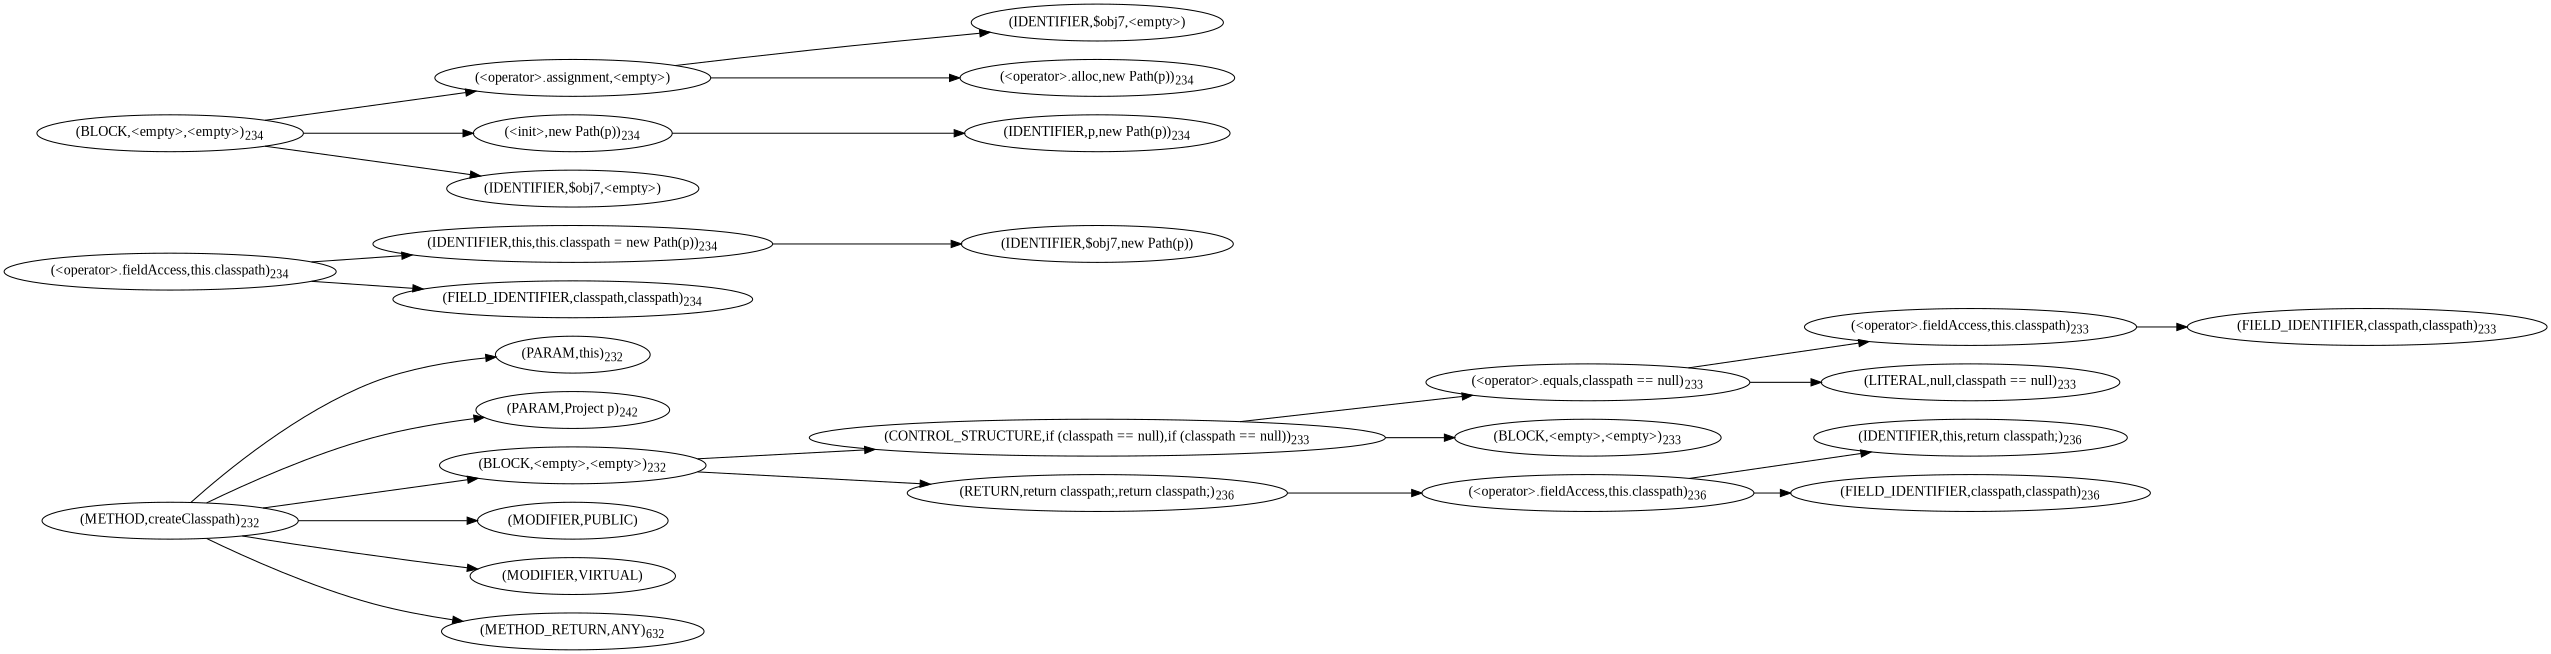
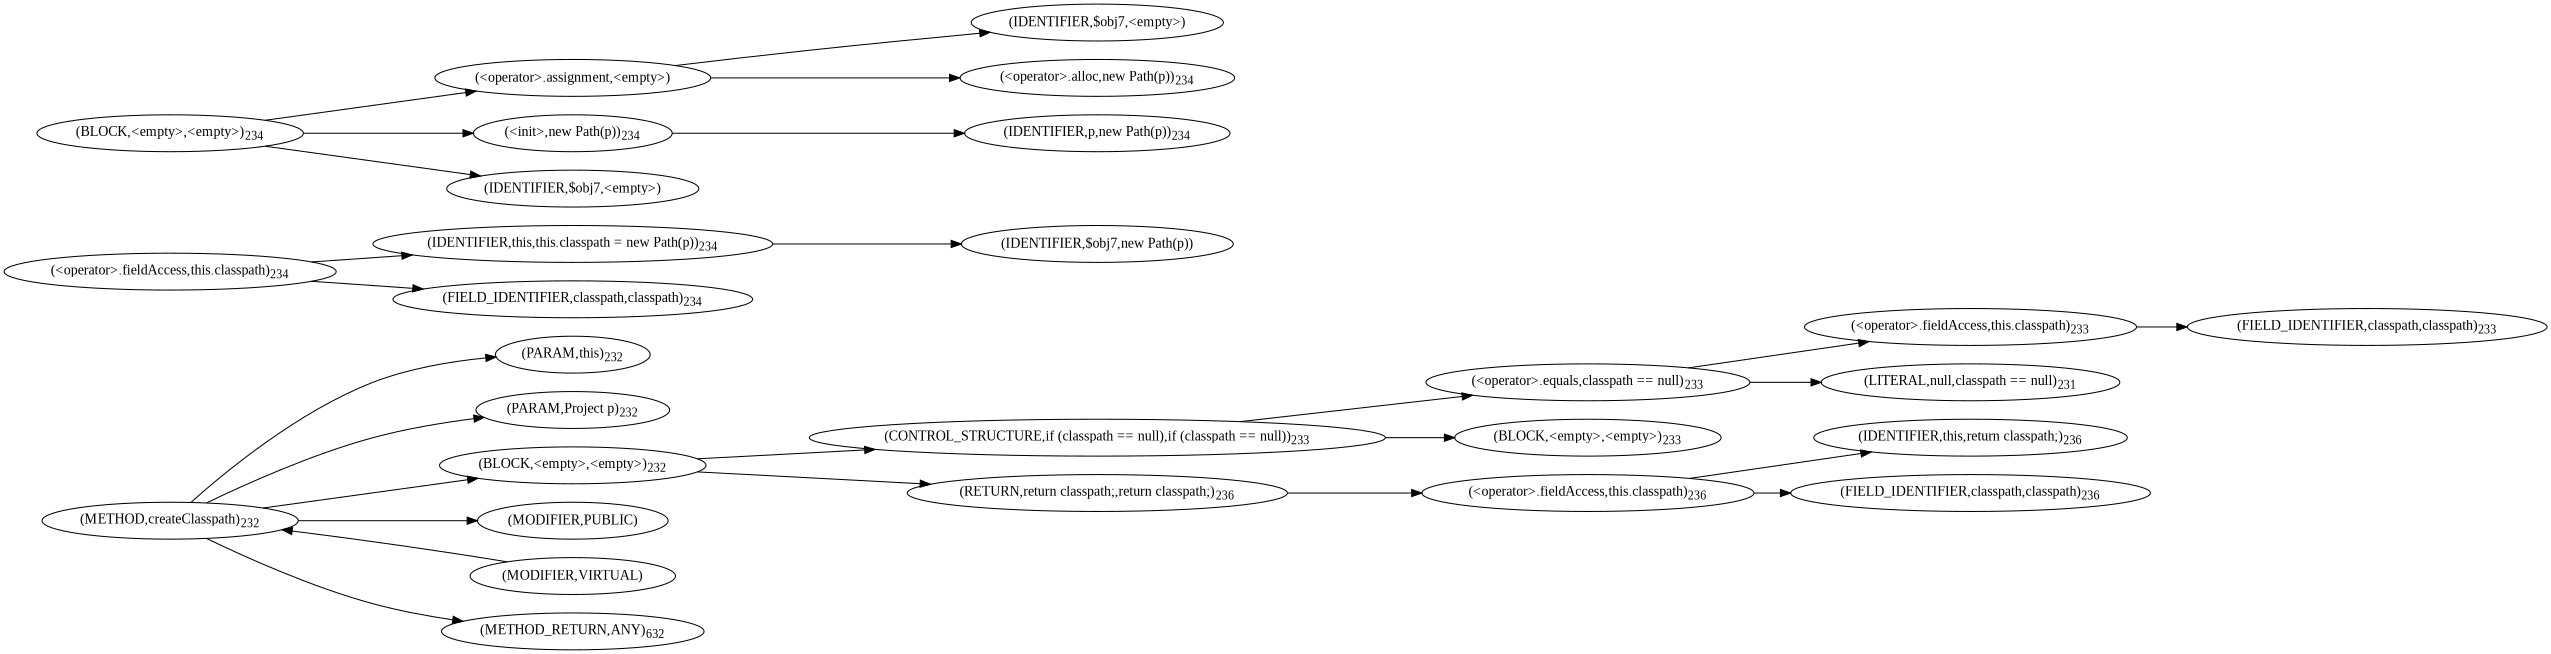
(2067, 381) -> (2067, 381)
(629, 408) -> (629, 408)
(355, 553) -> (400, 545)
